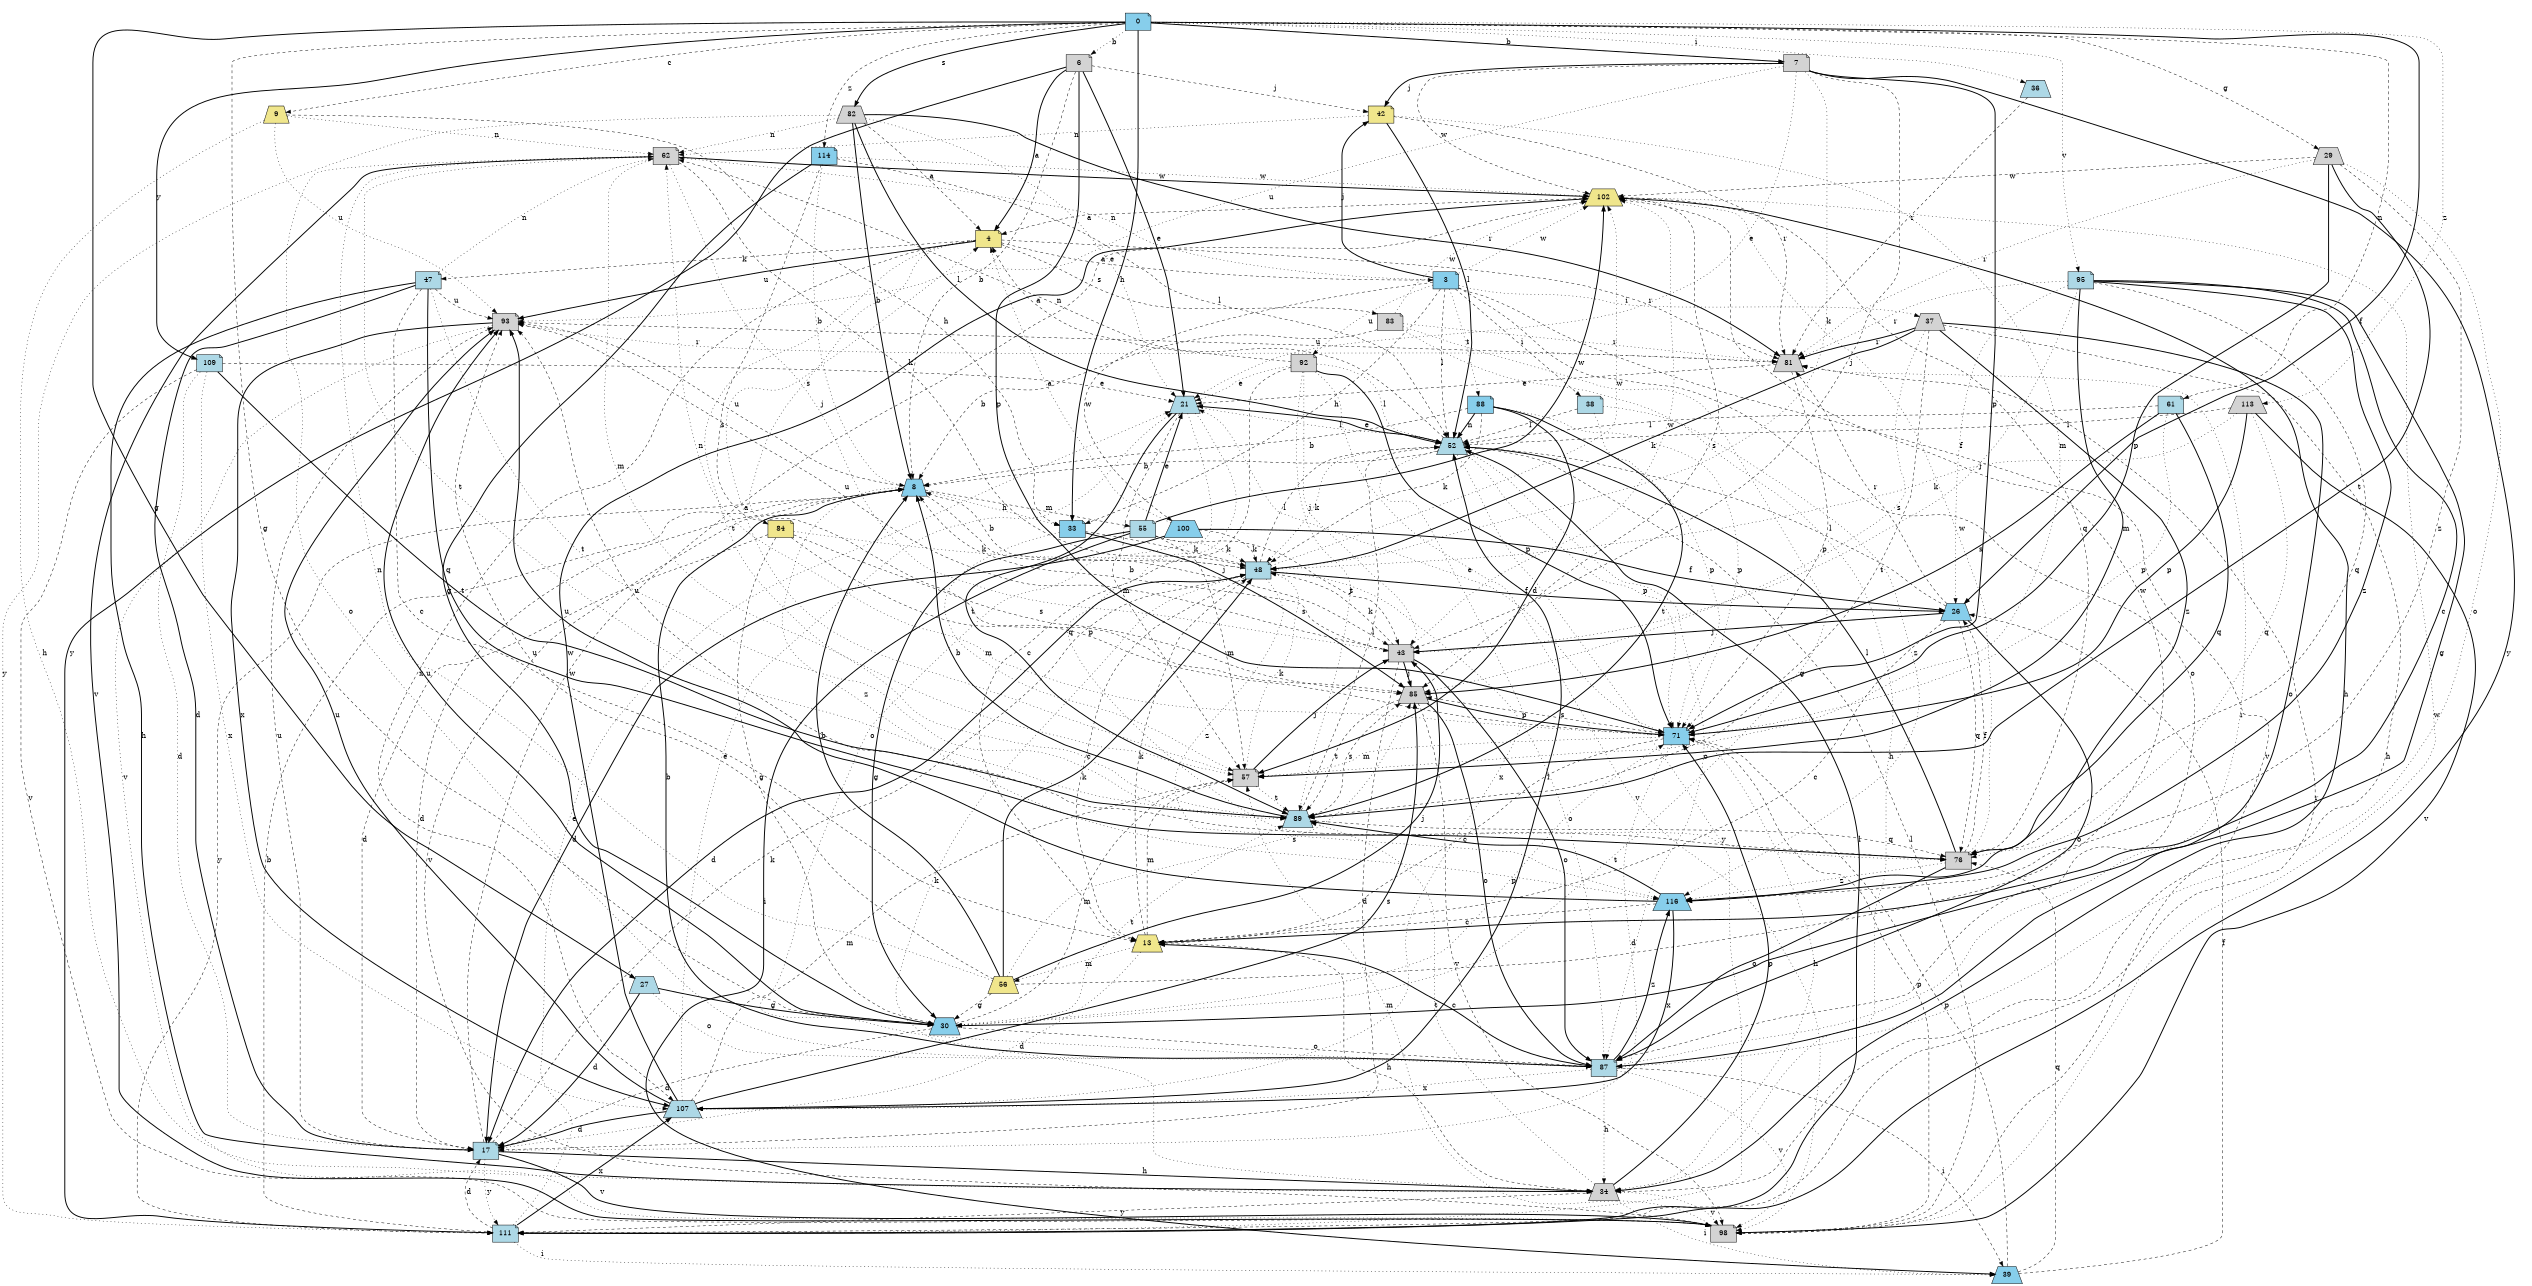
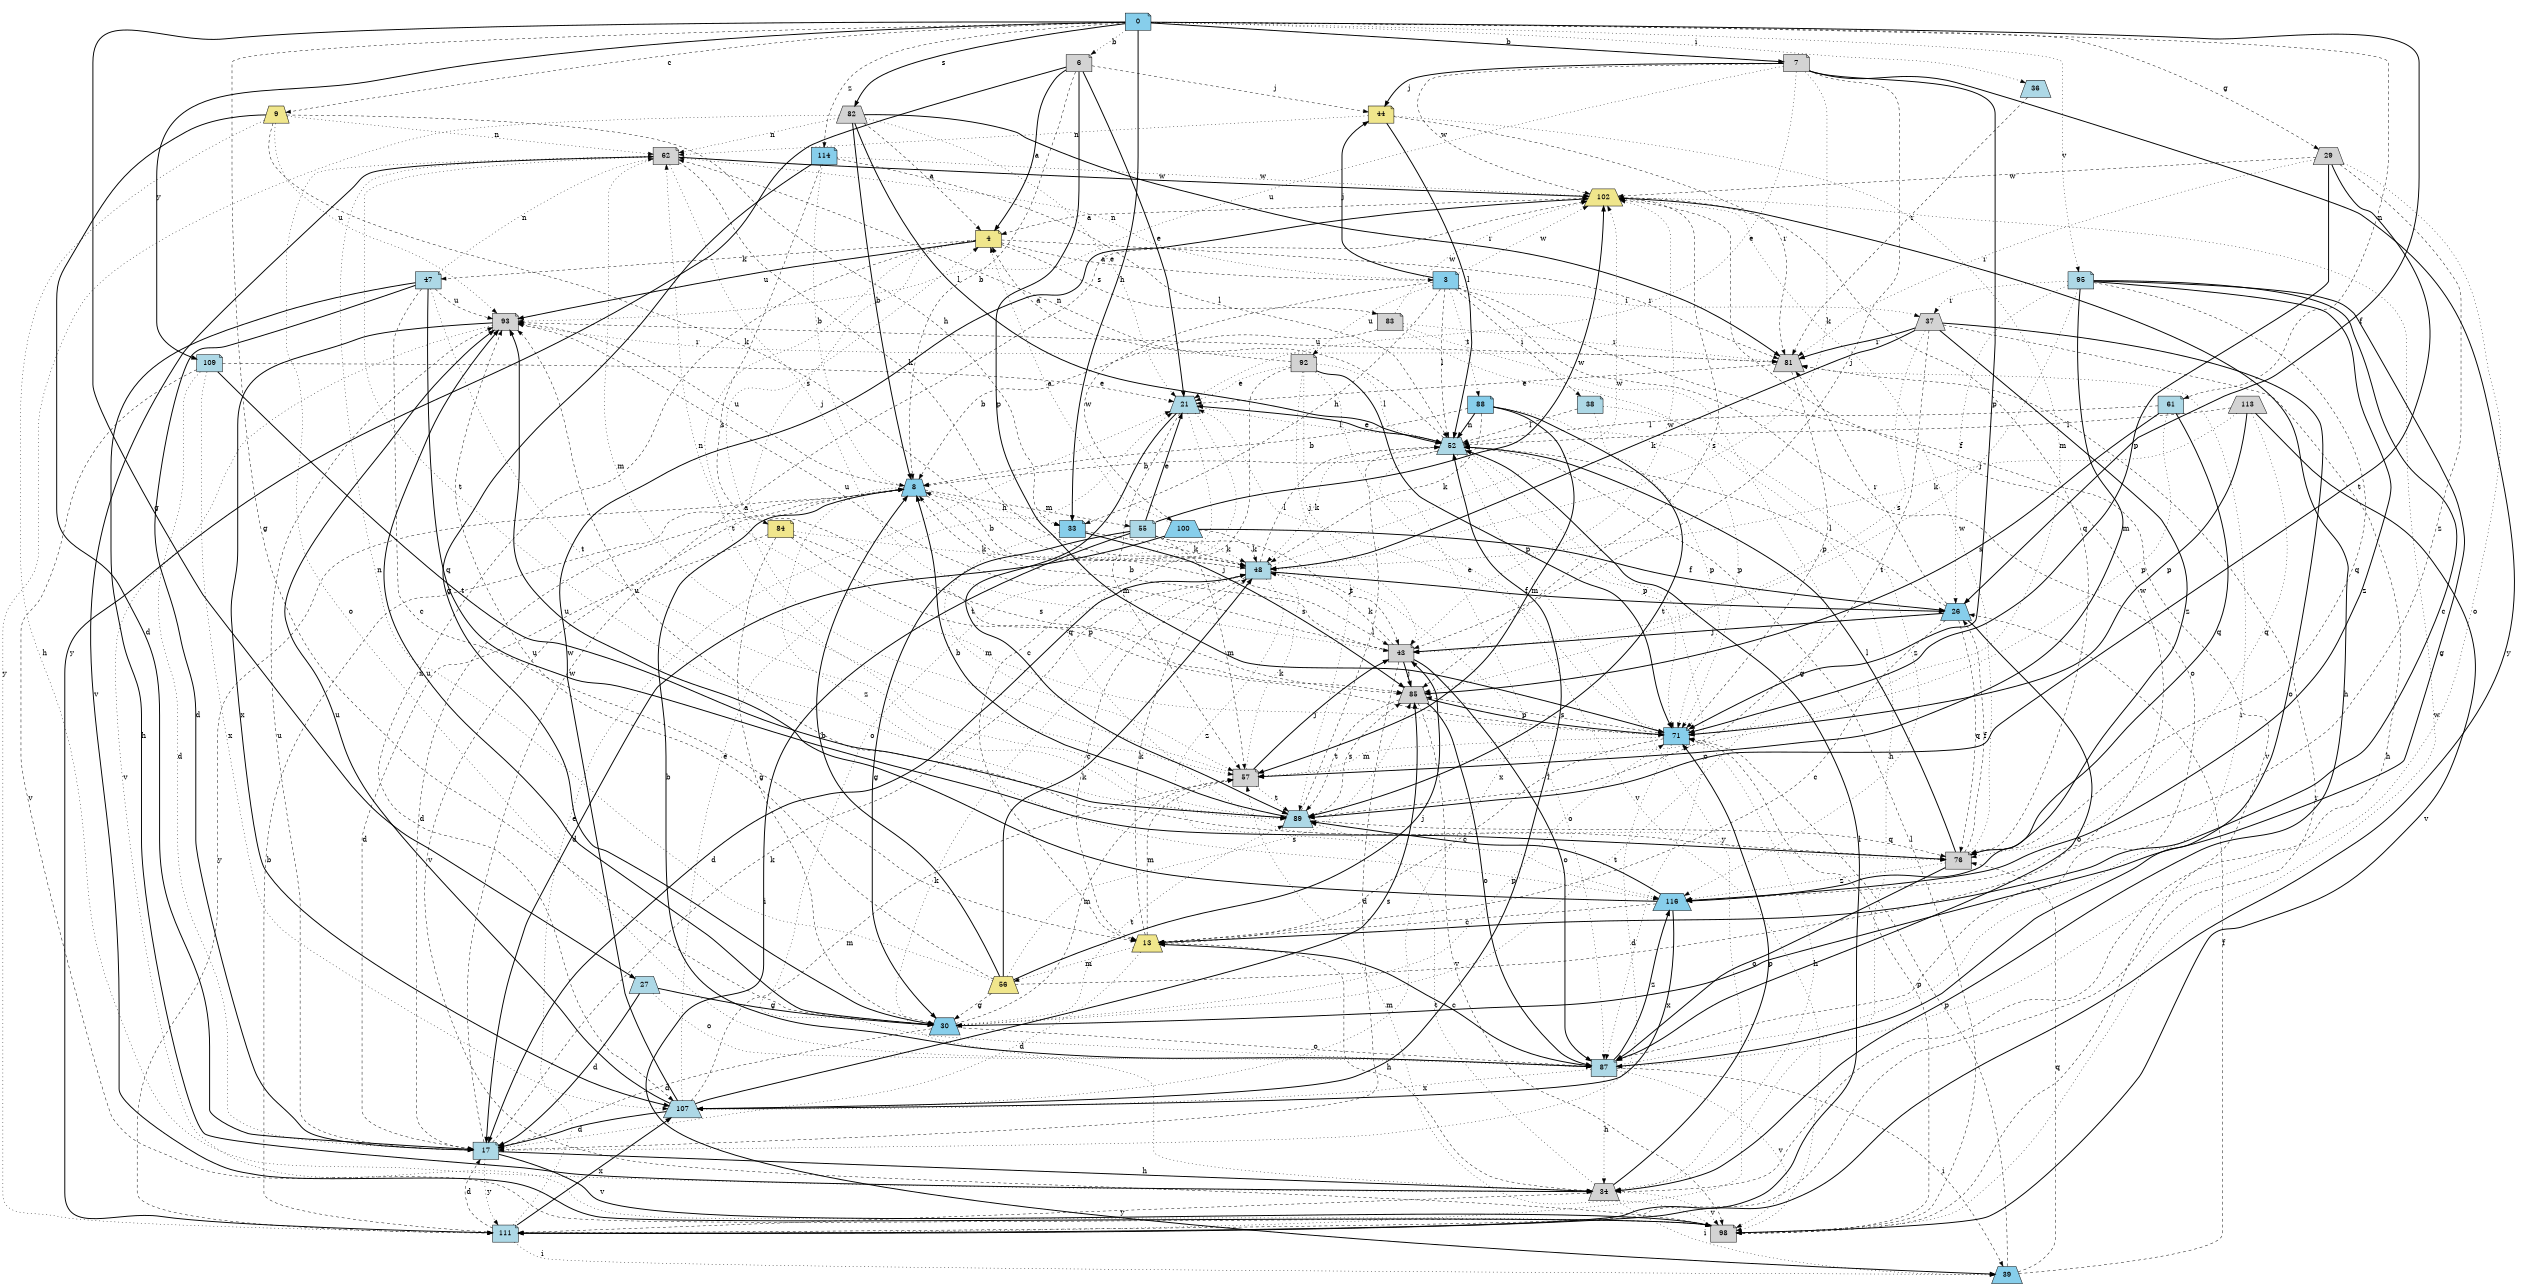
(2015, 26) -> none
(1381, 115) -> (1381, 115)
(1931, 300) -> (2000, 286)
none -> (774, 360)
(1535, 591) -> (1535, 591)
none -> (157, 674)
